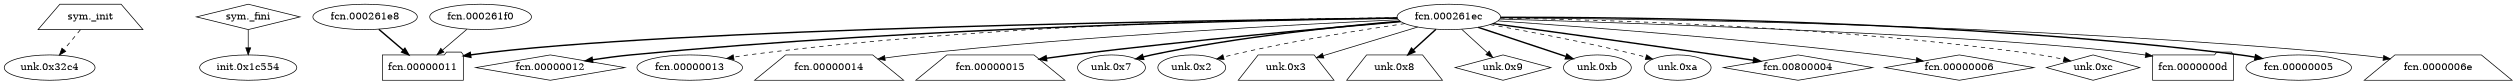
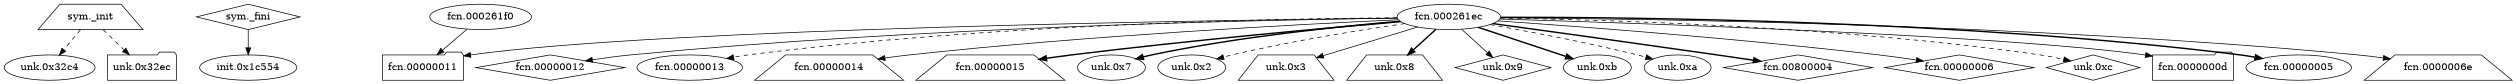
(365, 17) -> none
(934, 28) -> (934, 28)
(894, 35) -> (894, 35)
none -> (142, 68)
